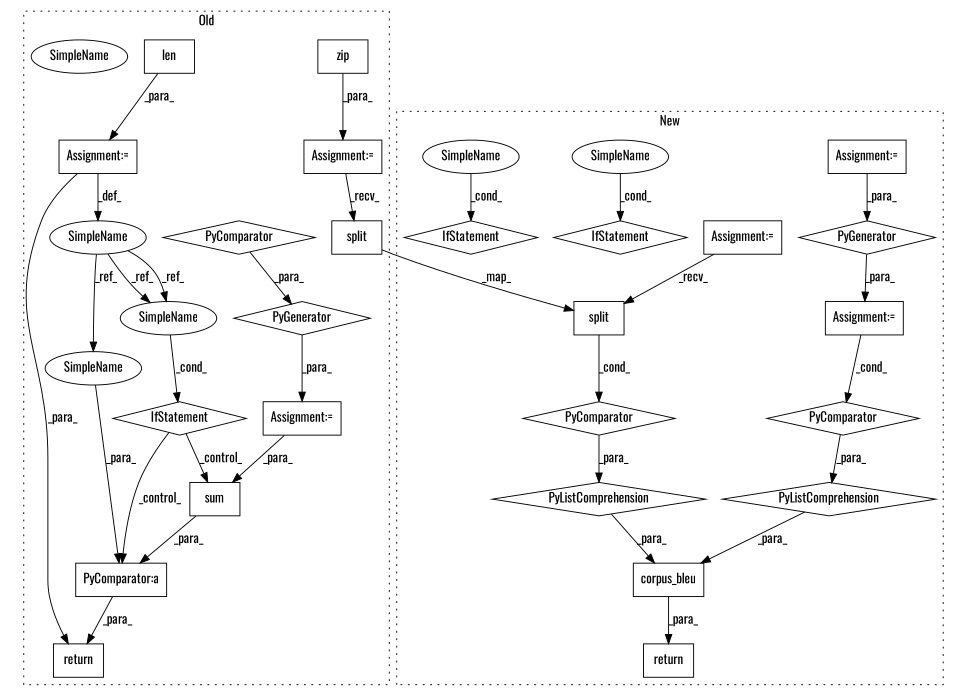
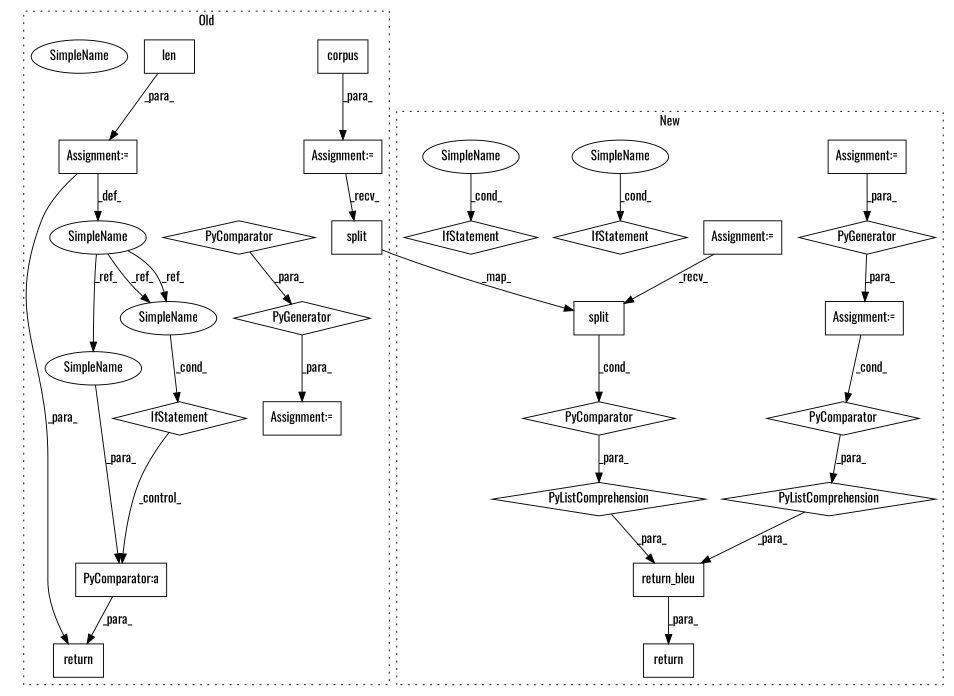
(343, 57) -> (343, 57)
(215, 499) -> none
(669, 580) -> (669, 580)
